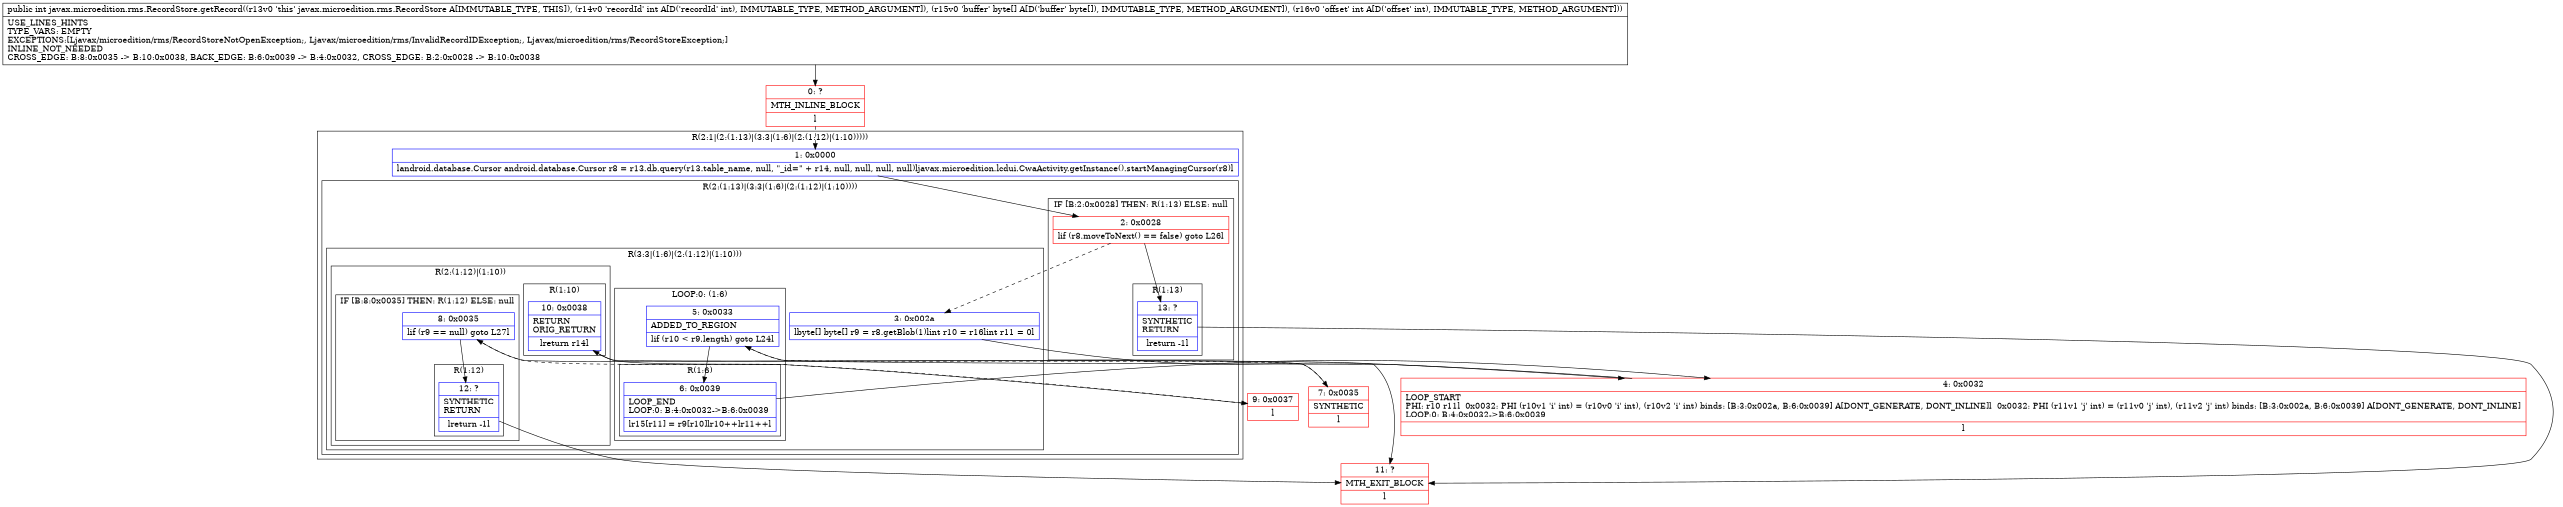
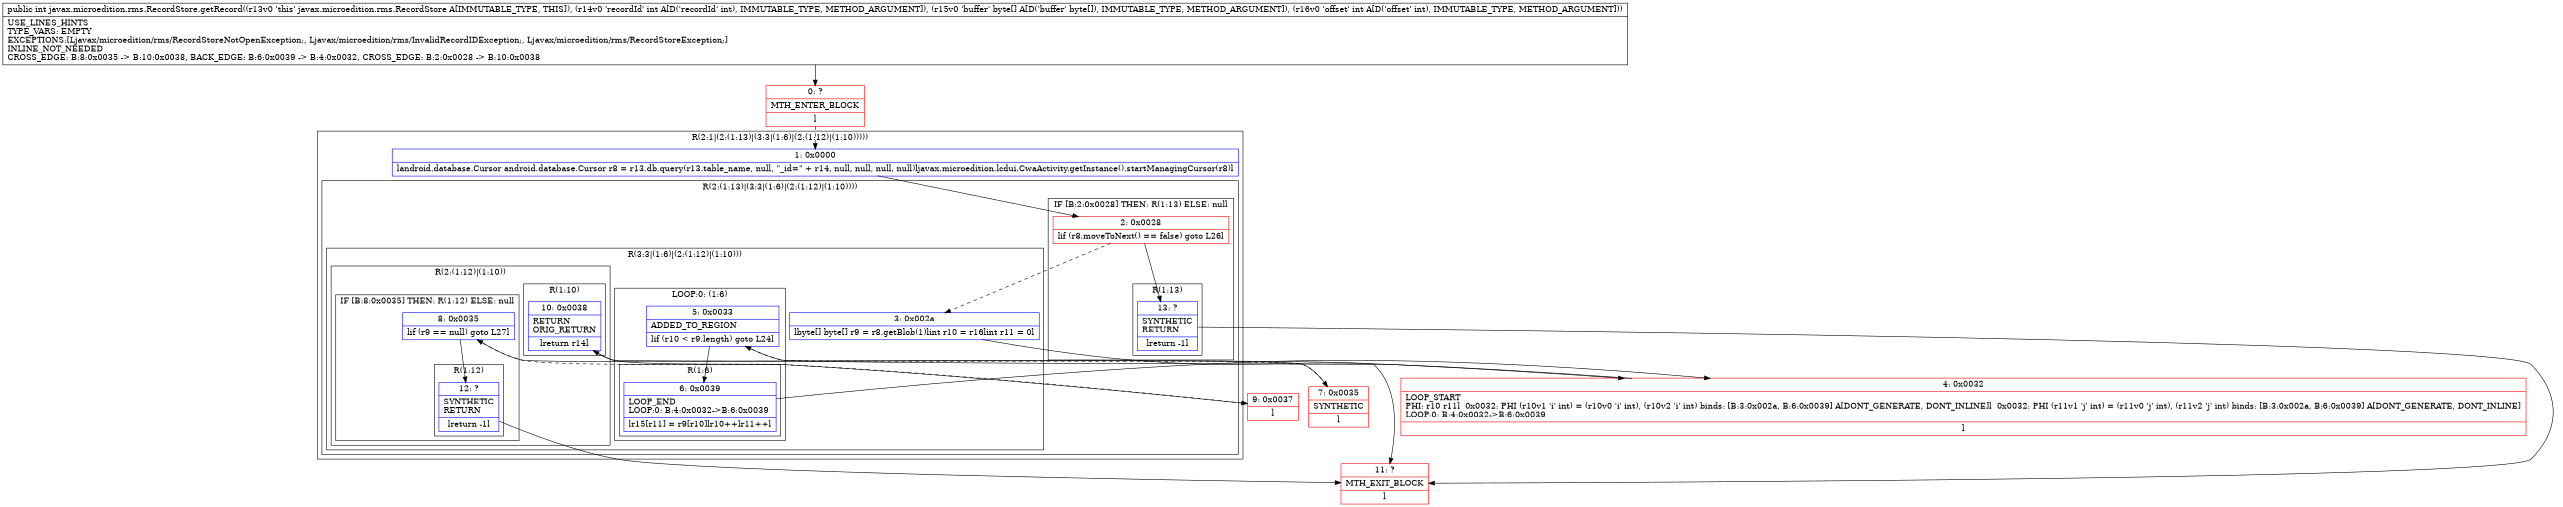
(815, 105) -> (815, 105)
